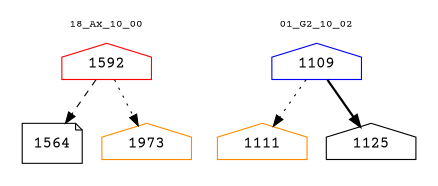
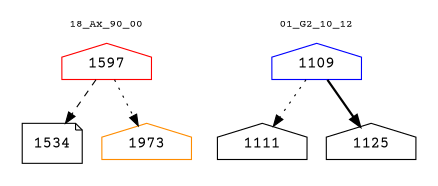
(107, 24) -> (107, 24)
(317, 24) -> (317, 24)
(107, 63) -> (107, 63)
(52, 143) -> (52, 143)
(262, 143) -> (262, 143)
